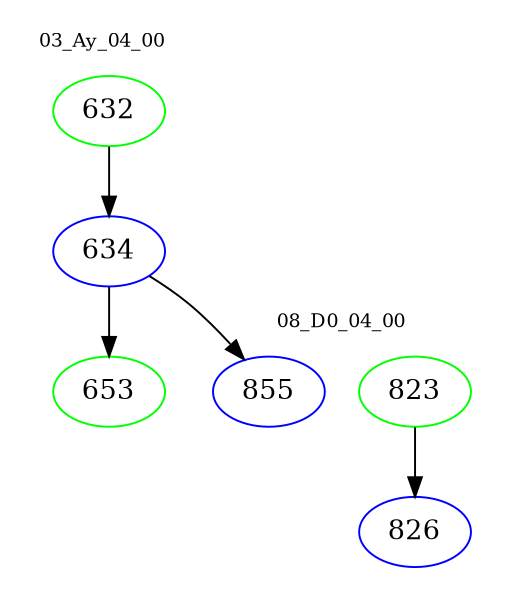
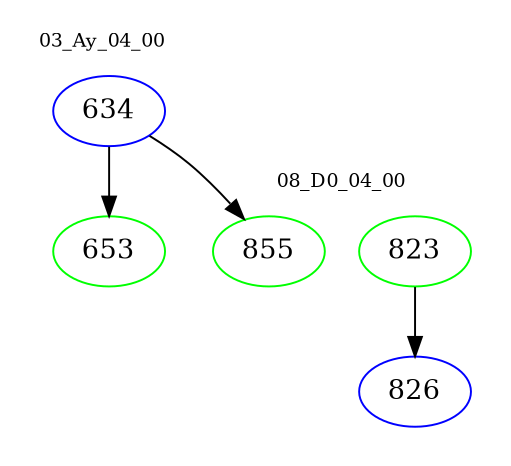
(109, 111) -> none
(269, 392) -> (269, 251)
